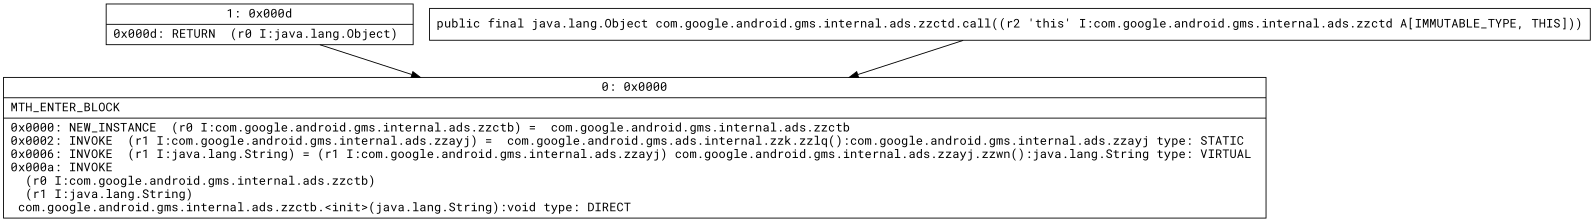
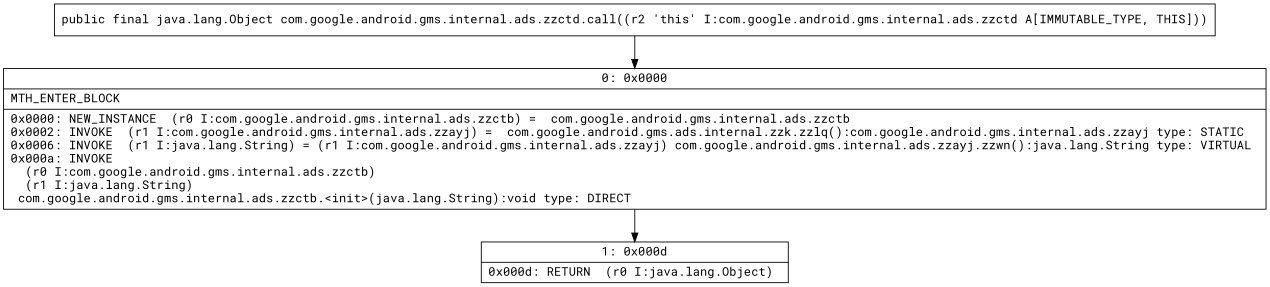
(366, 60) -> (635, 221)
